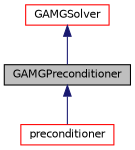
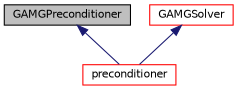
(67, 51) -> (156, 49)
